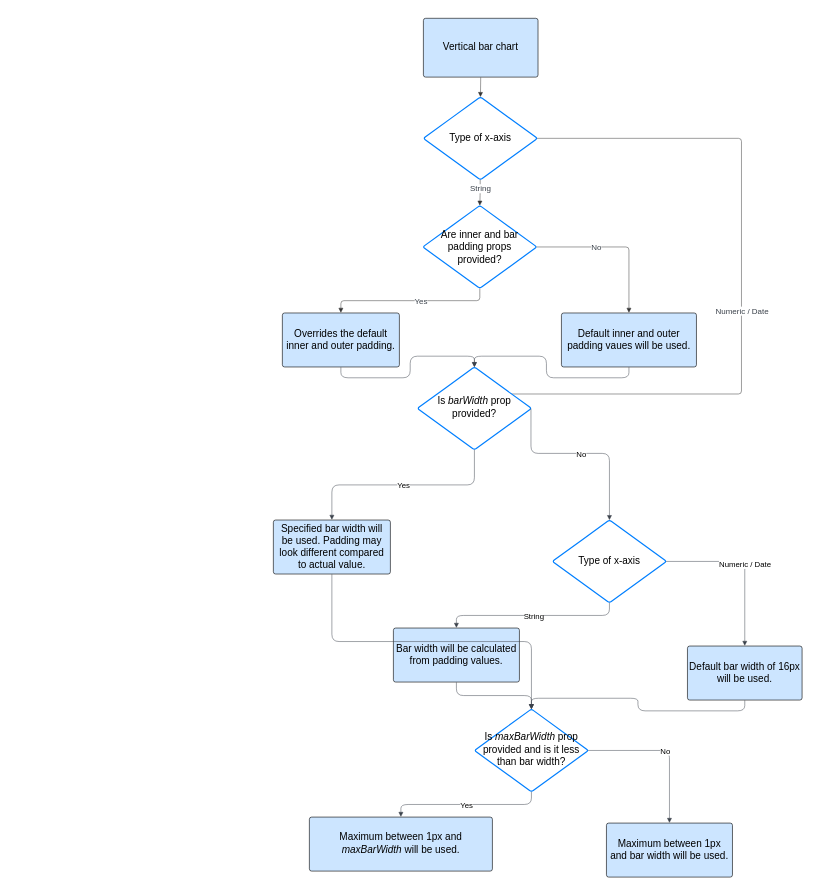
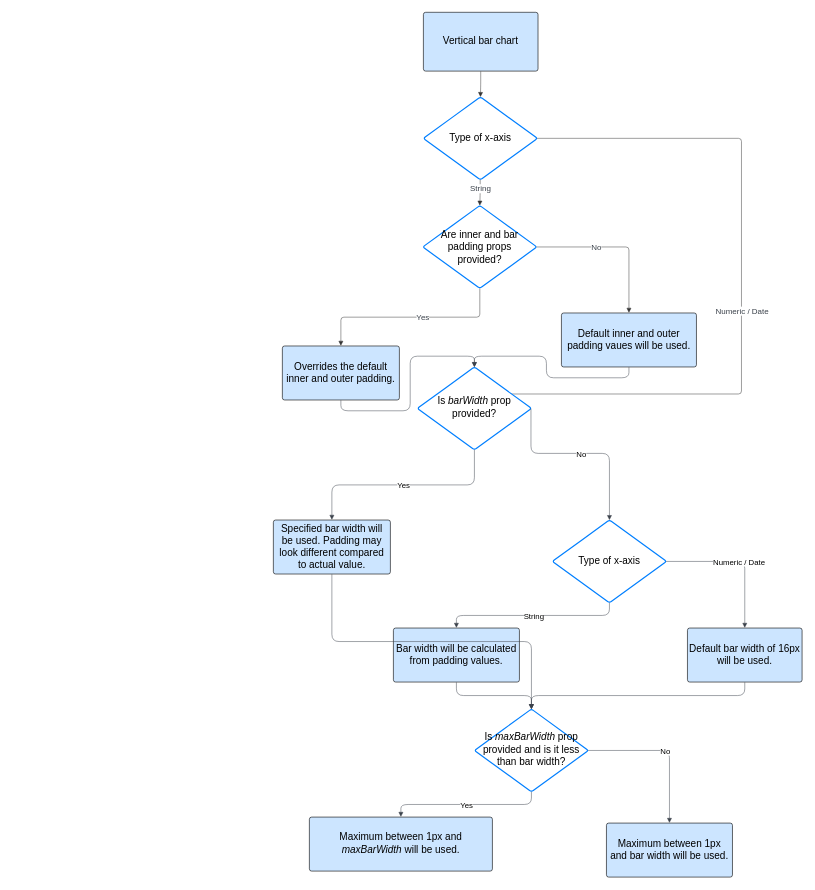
(481, 48) -> (481, 42)
(341, 340) -> (341, 373)
(745, 673) -> (745, 655)
